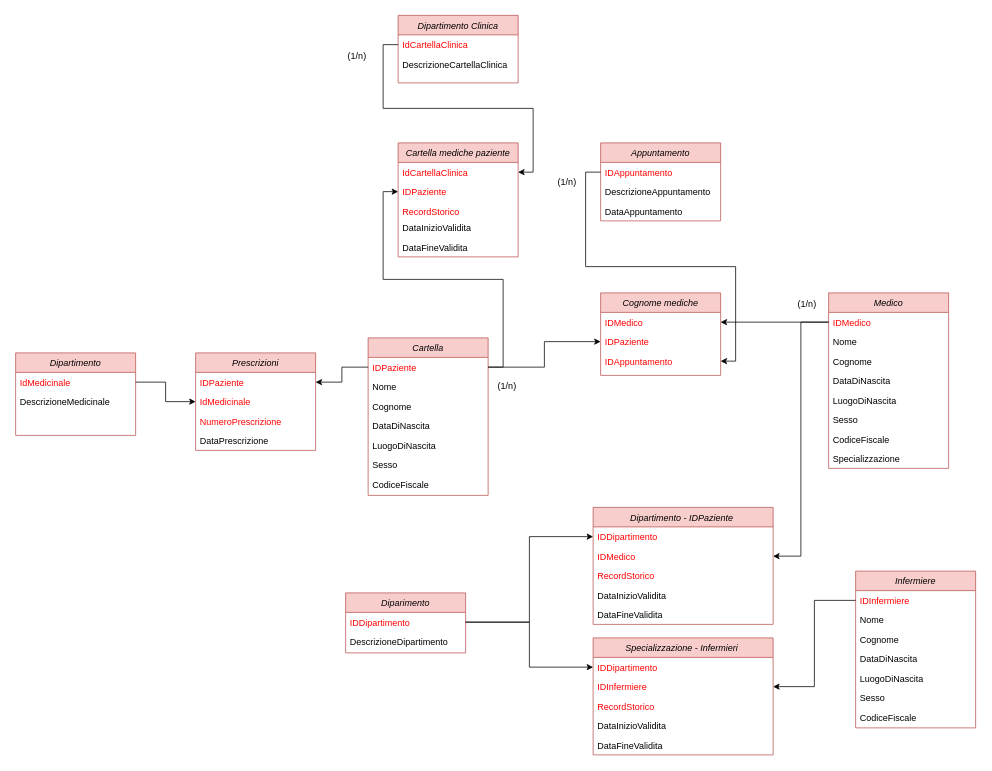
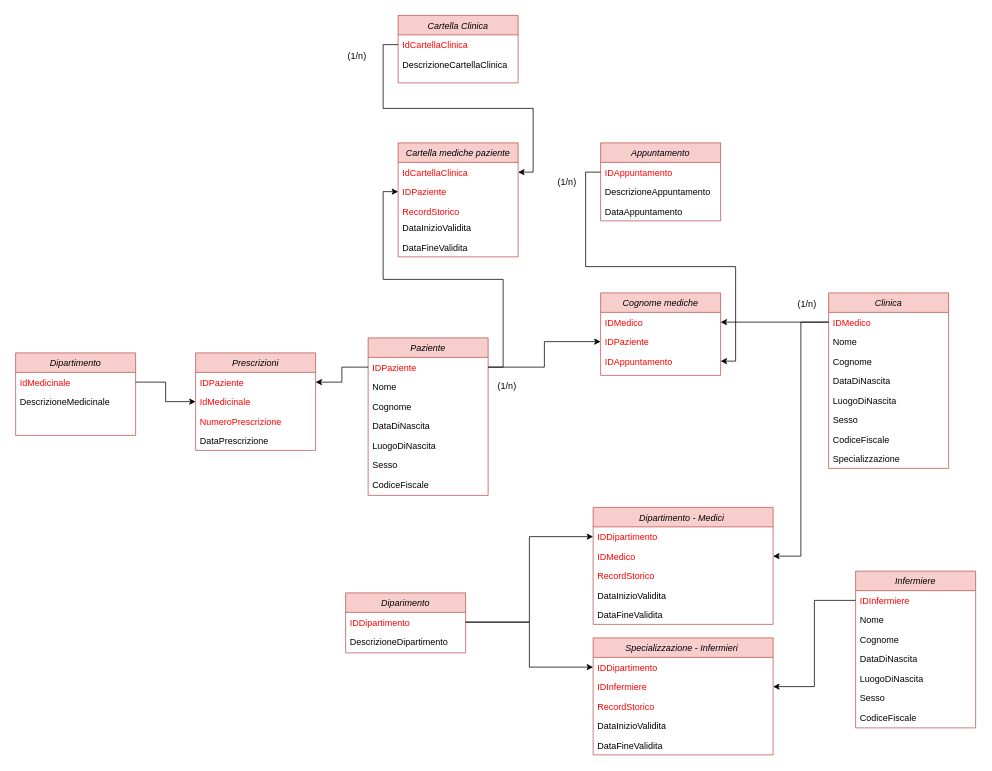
(458, 26) -> (458, 26)
(888, 303) -> (888, 303)
(428, 348) -> (428, 348)
(683, 518) -> (683, 518)
